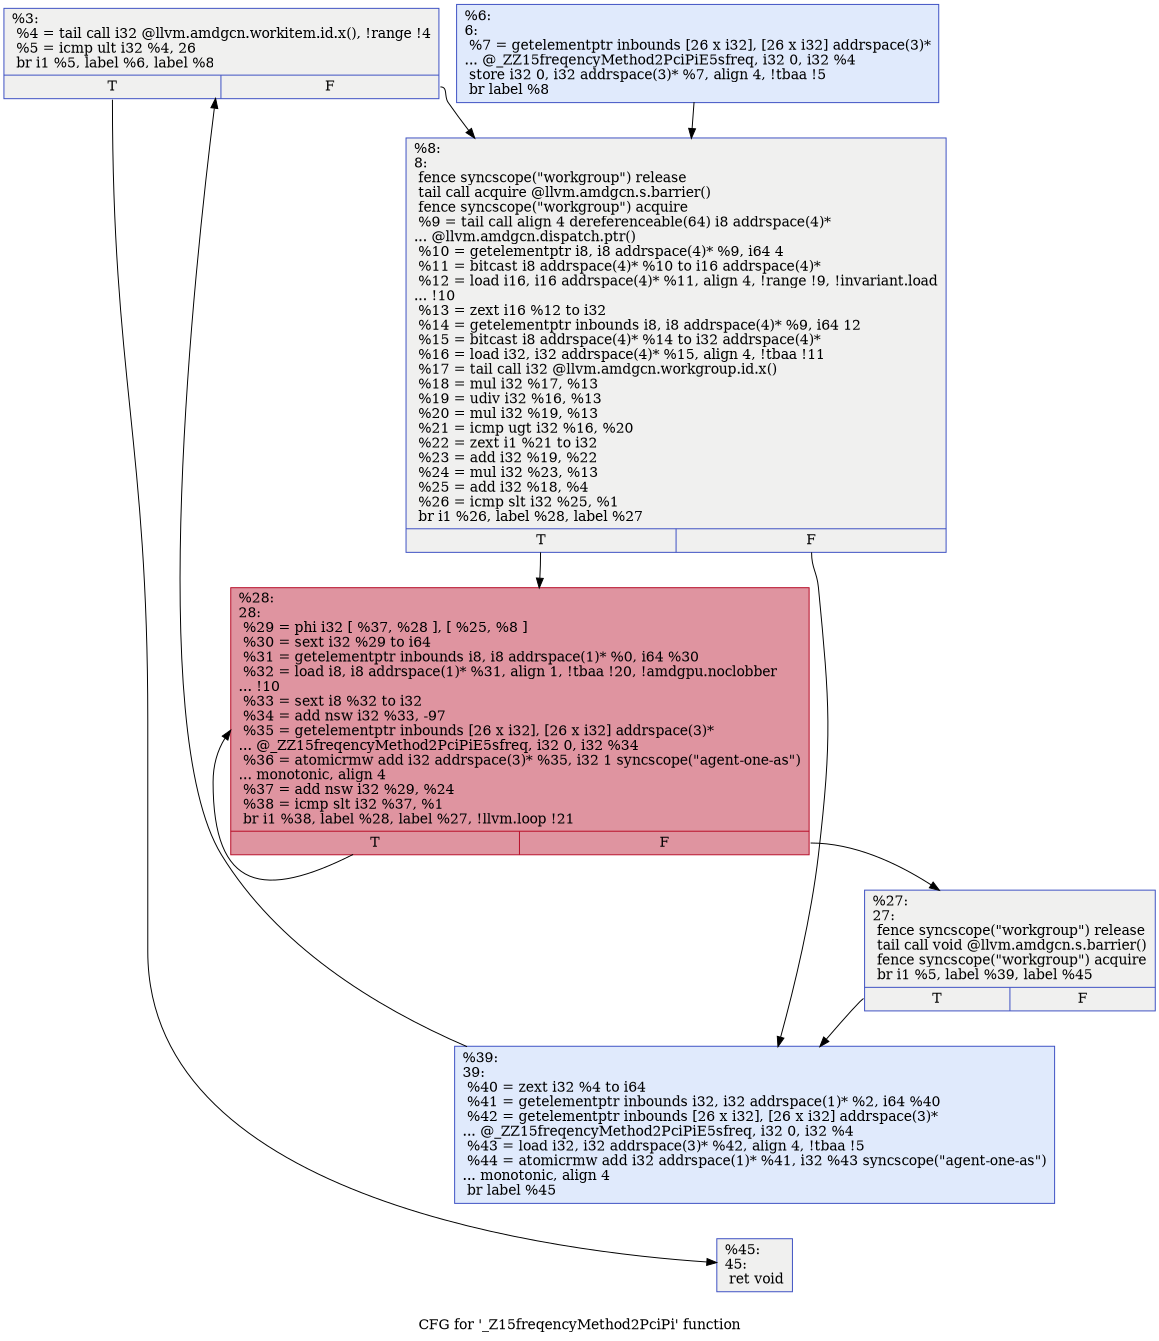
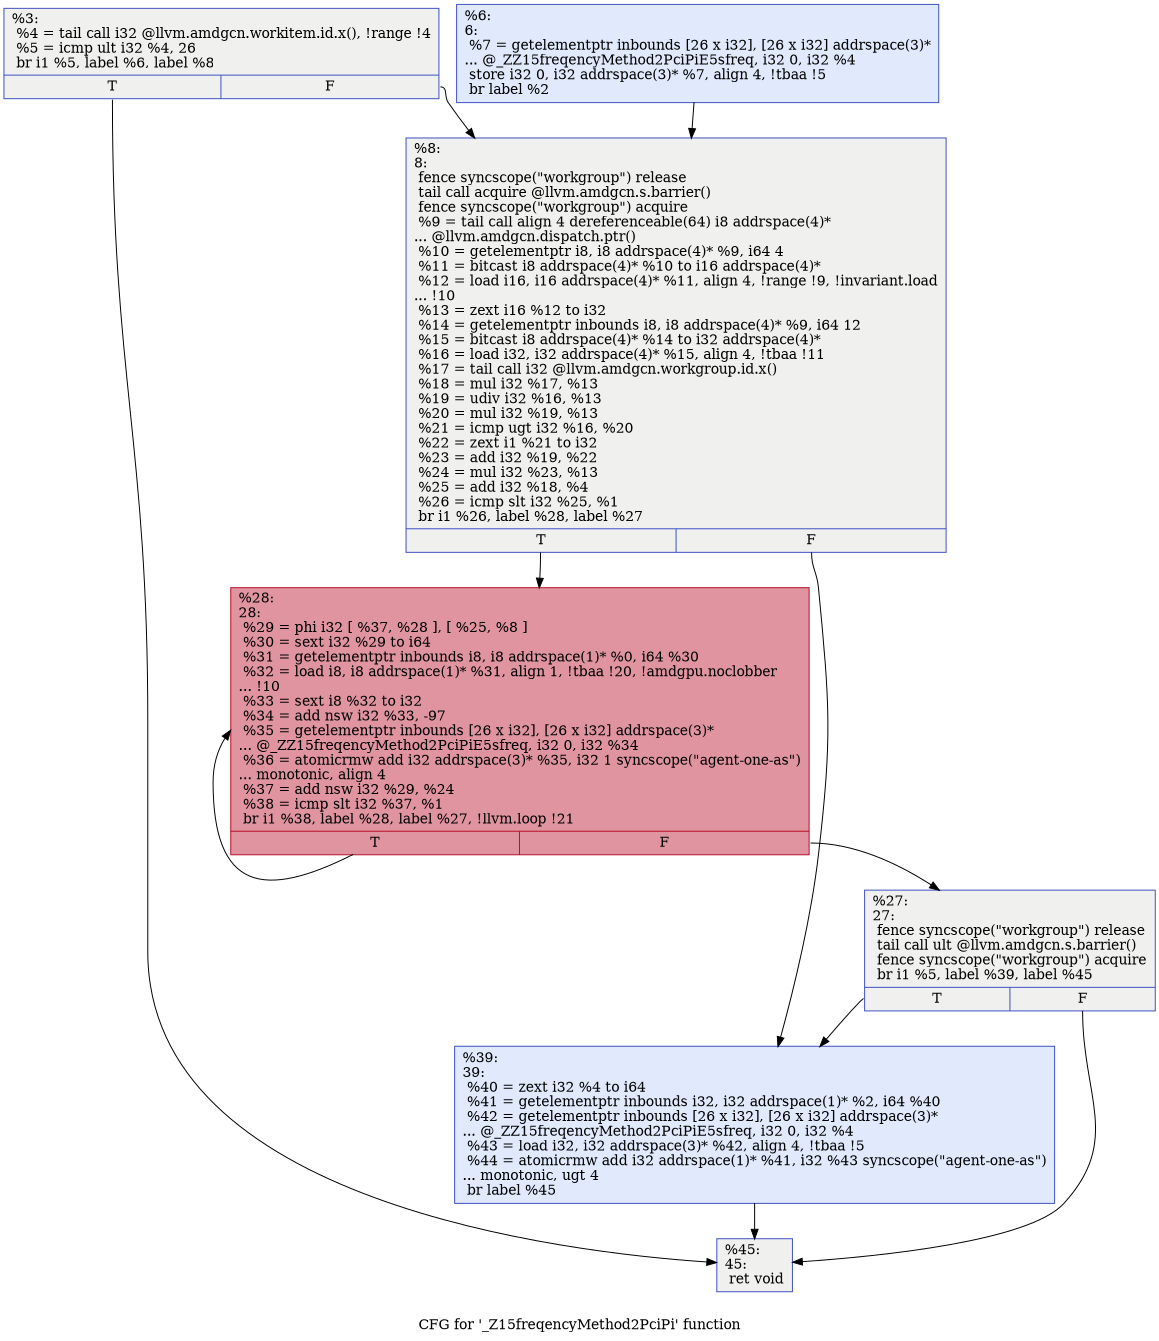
(507, 90) -> (507, 90)
(182, 642) -> (755, 1216)
(1010, 946) -> (1005, 946)
(537, 1176) -> (531, 1176)
none -> (1035, 1221)
